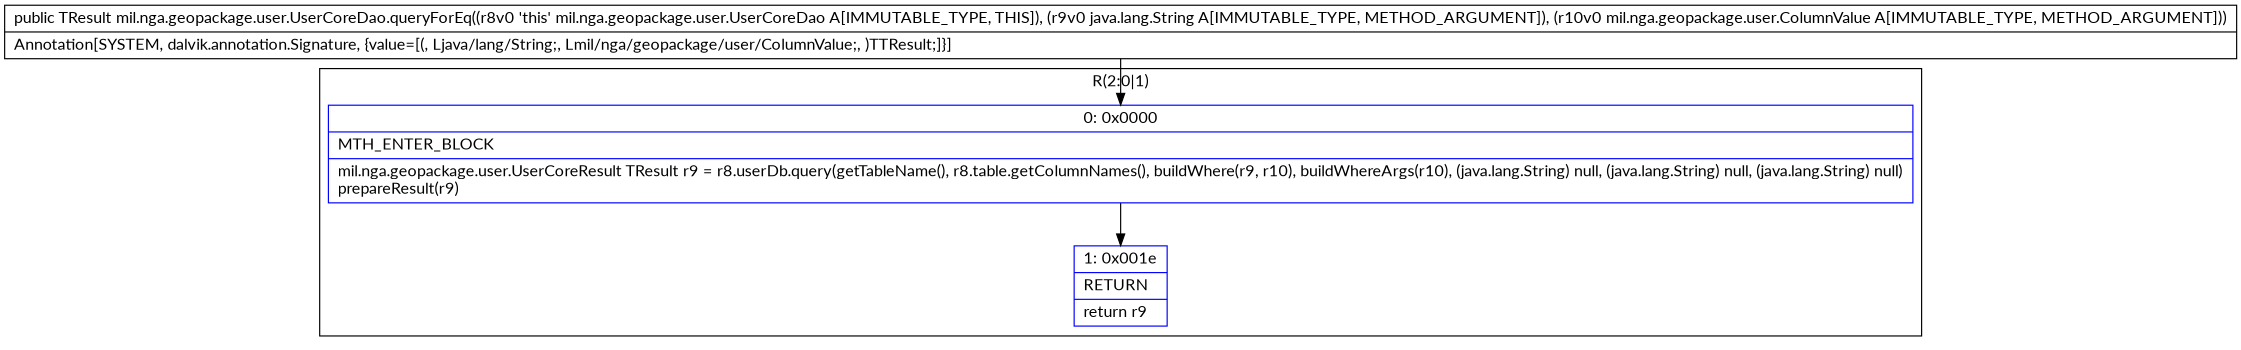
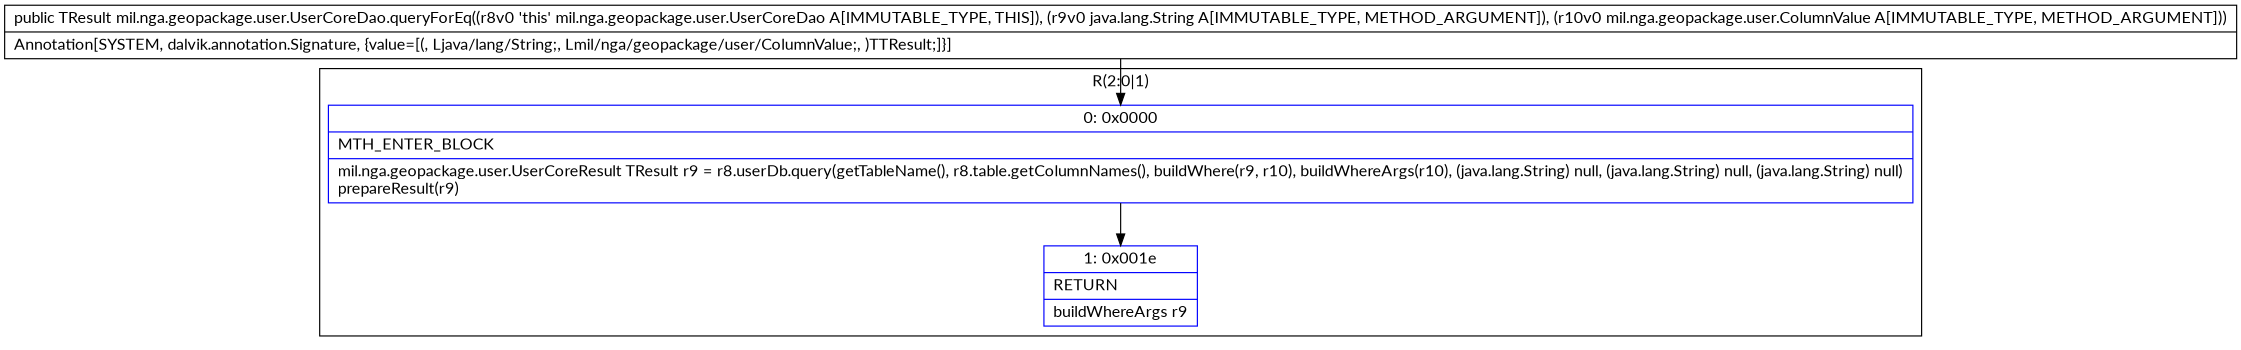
(1115, 312) -> (1121, 312)
